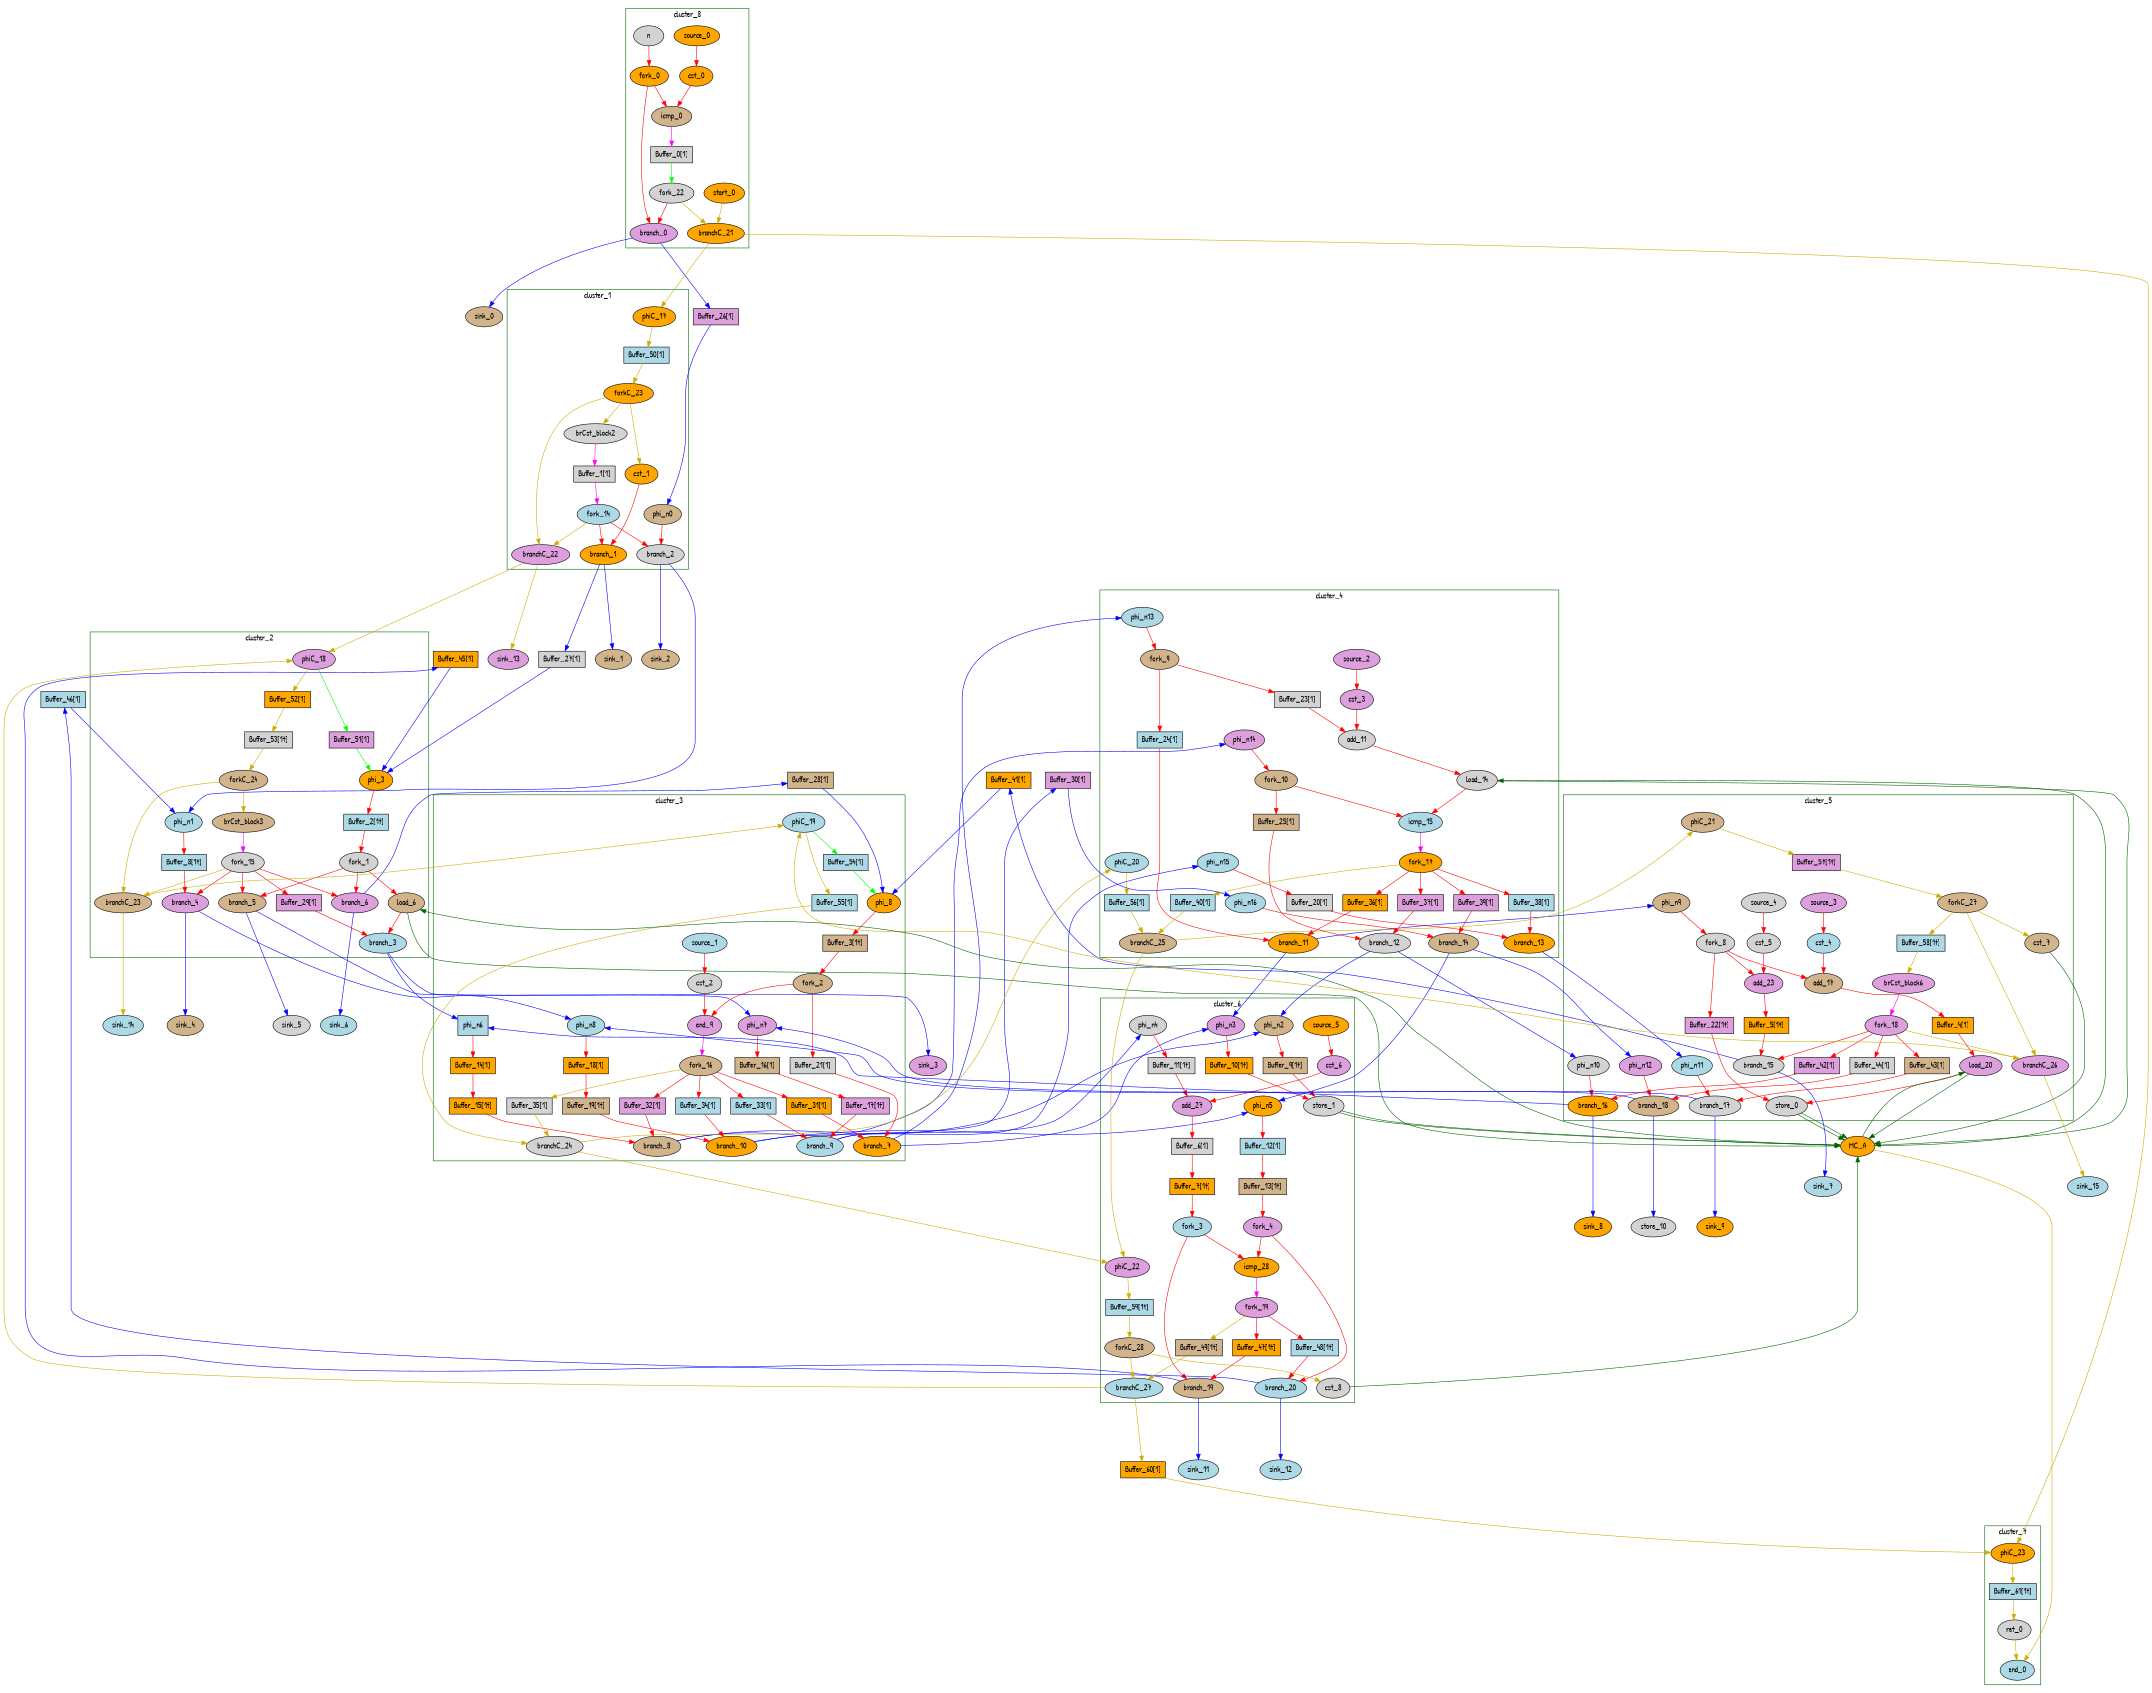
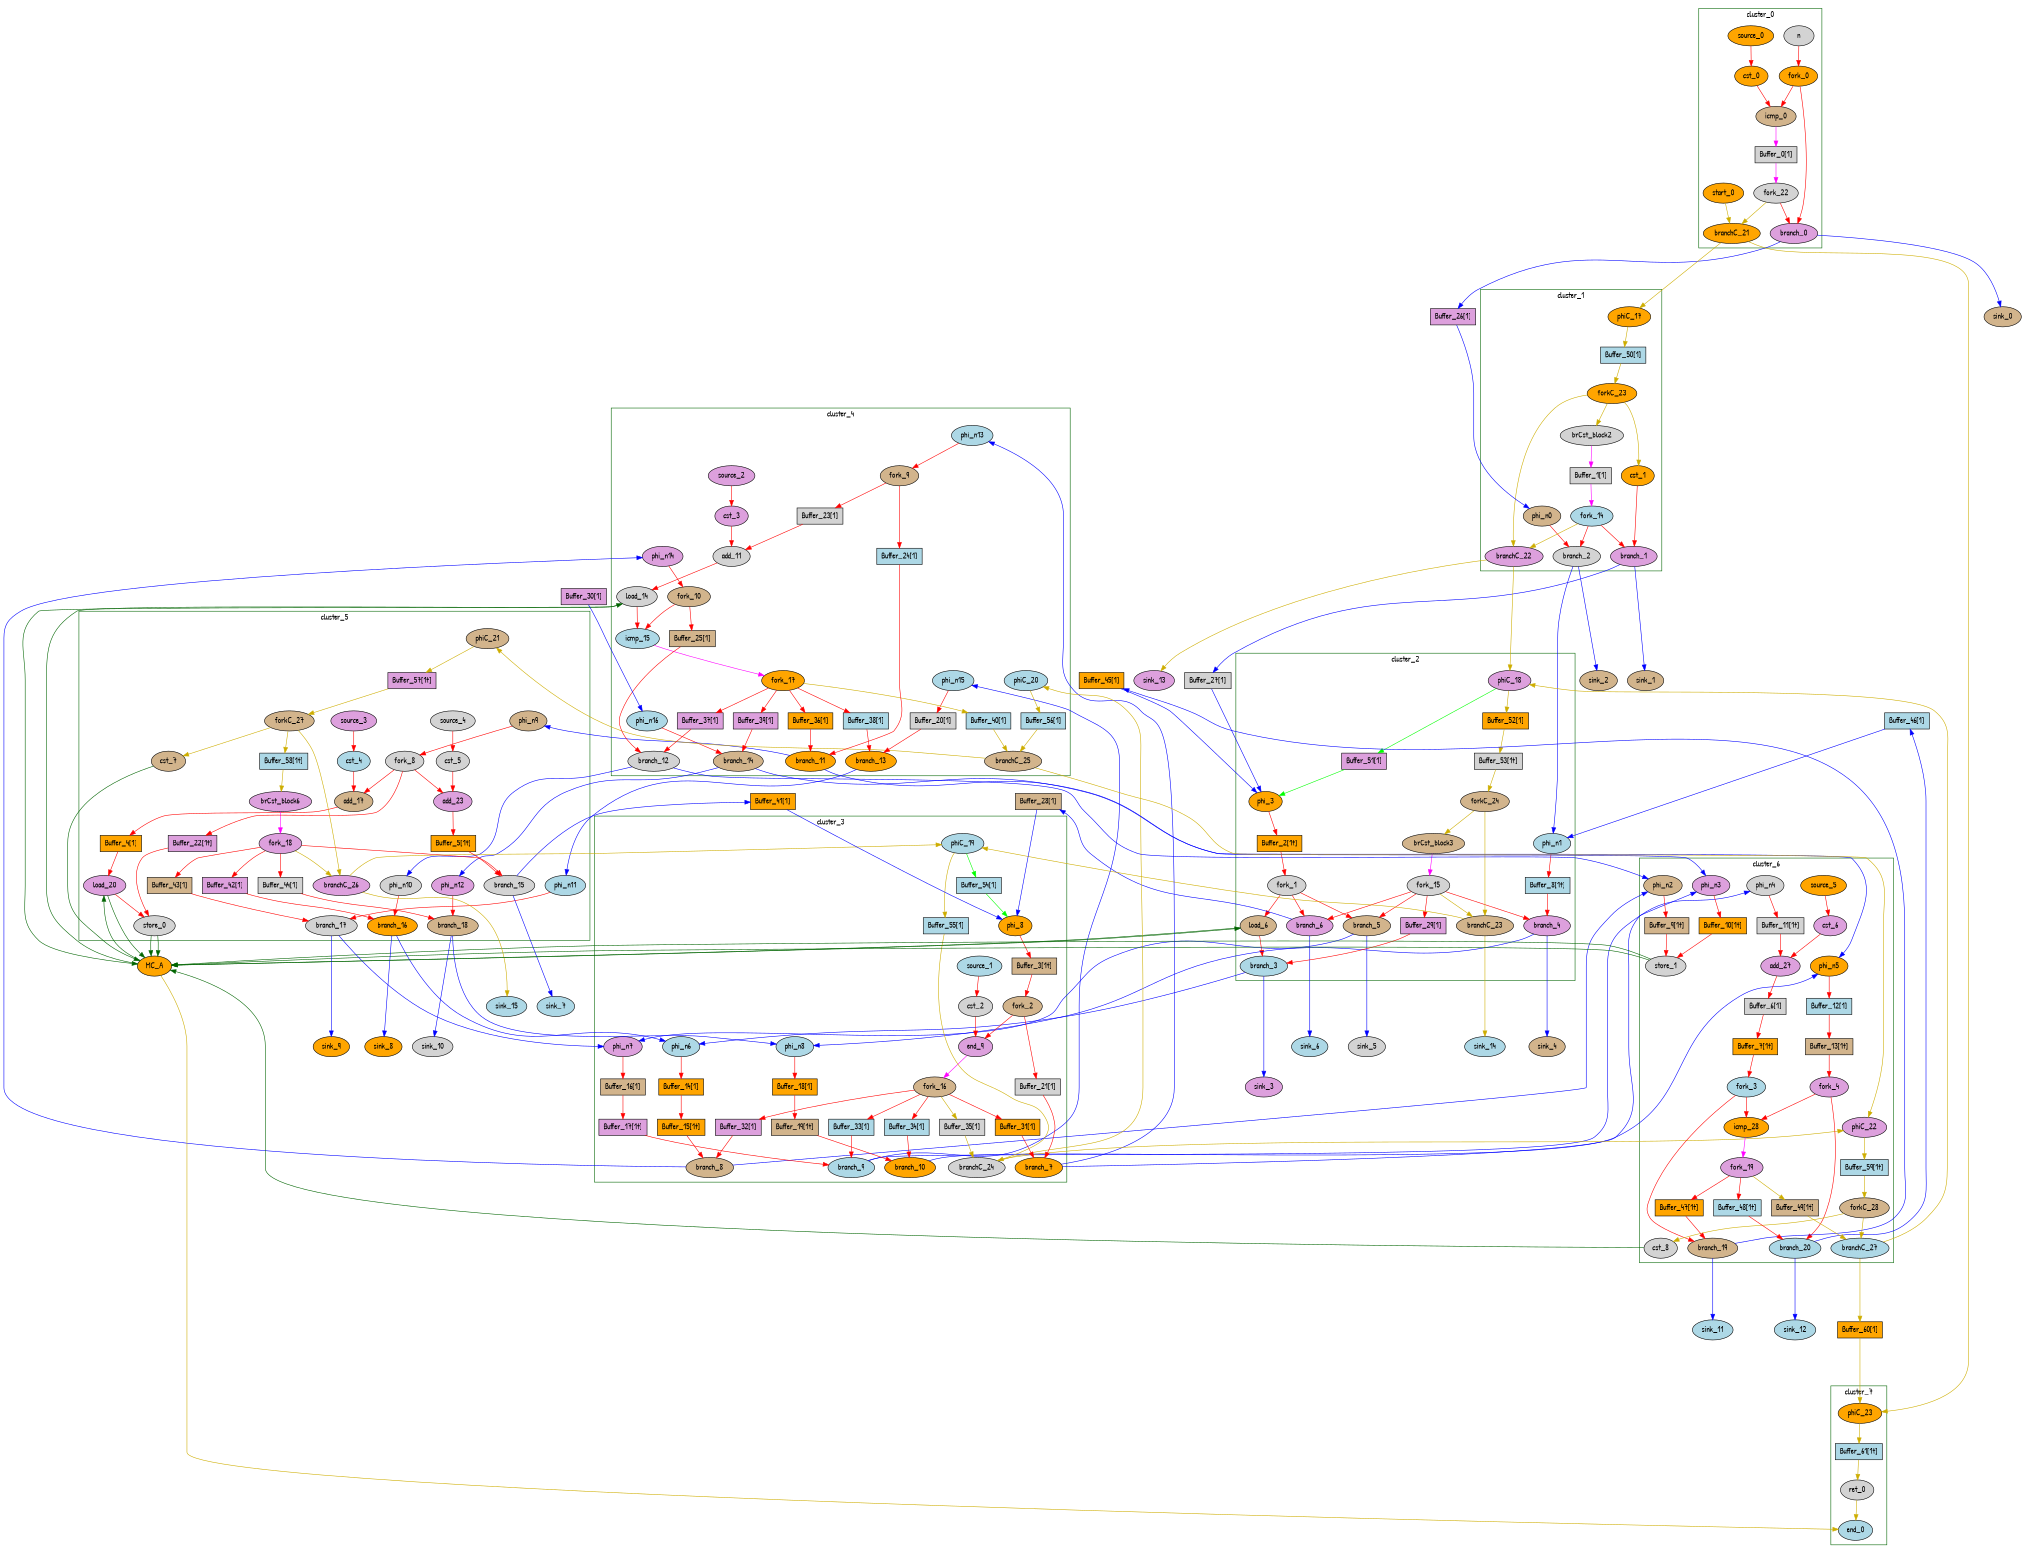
(687, 15) -> (1760, 15)
(672, 170) -> (1776, 170)
(603, 555) -> (1634, 556)
(366, 822) -> (1280, 844)
(473, 1025) -> (681, 1047)
(1009, 1070) -> none
(1653, 1227) -> (433, 1047)
